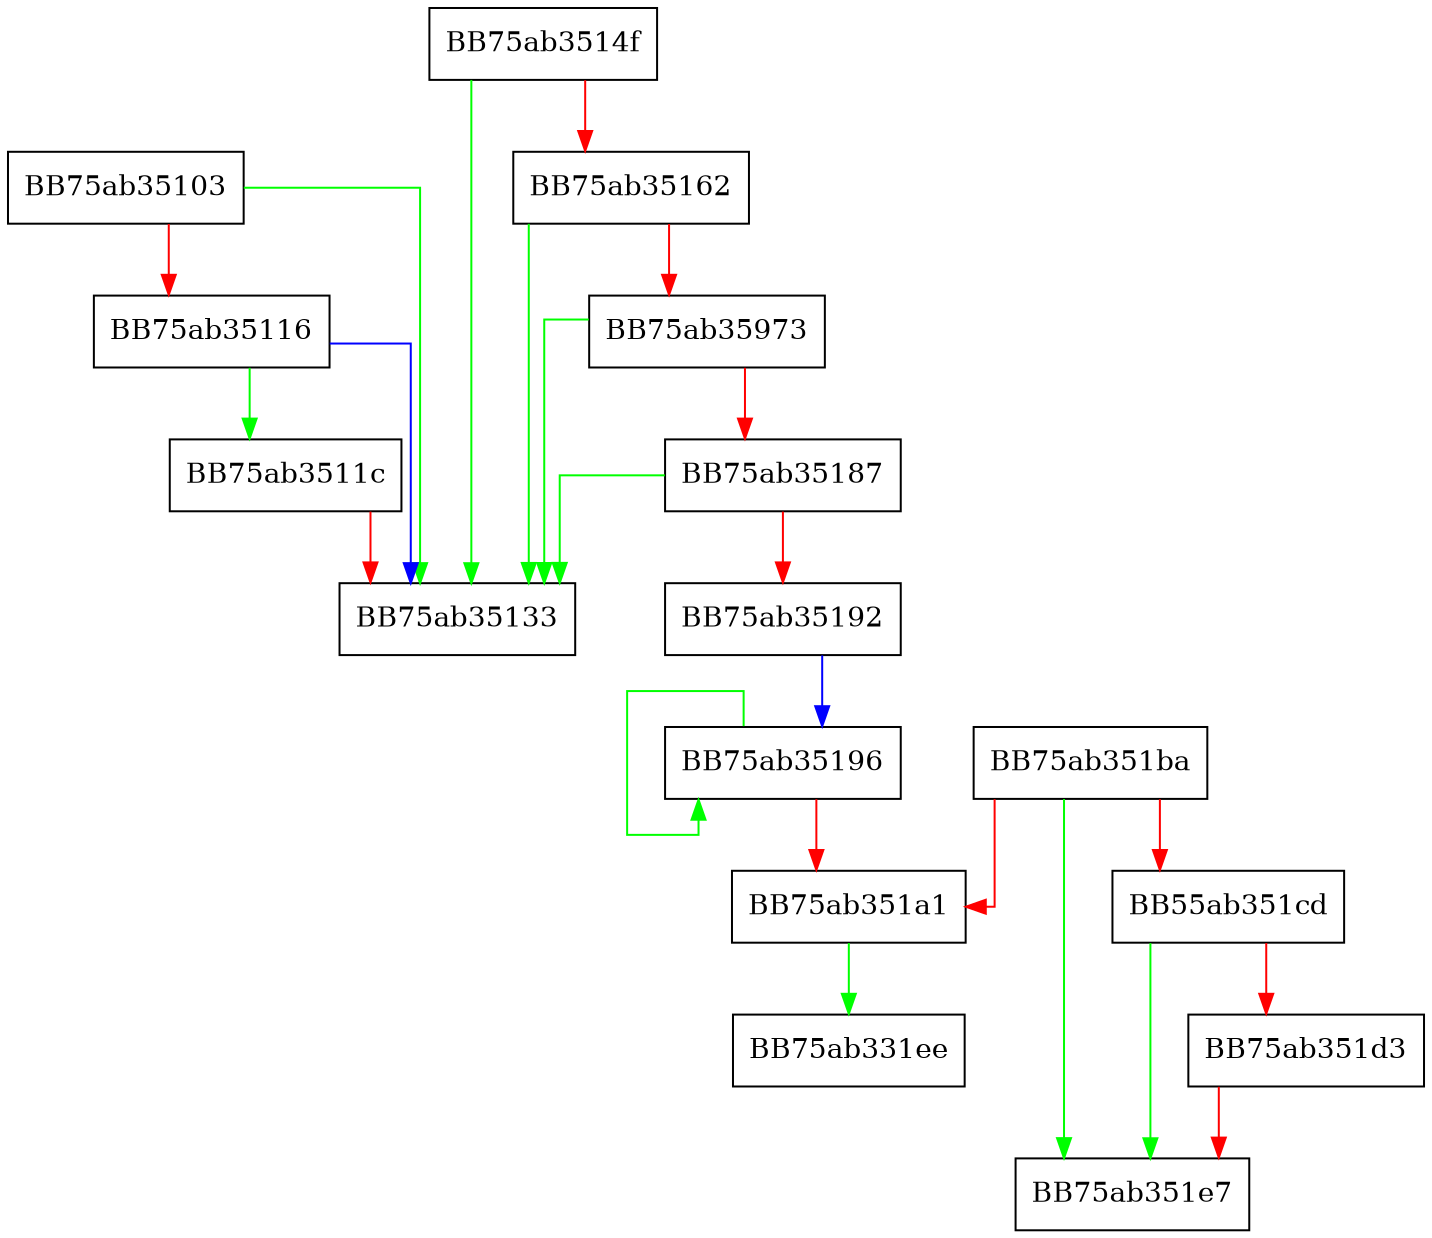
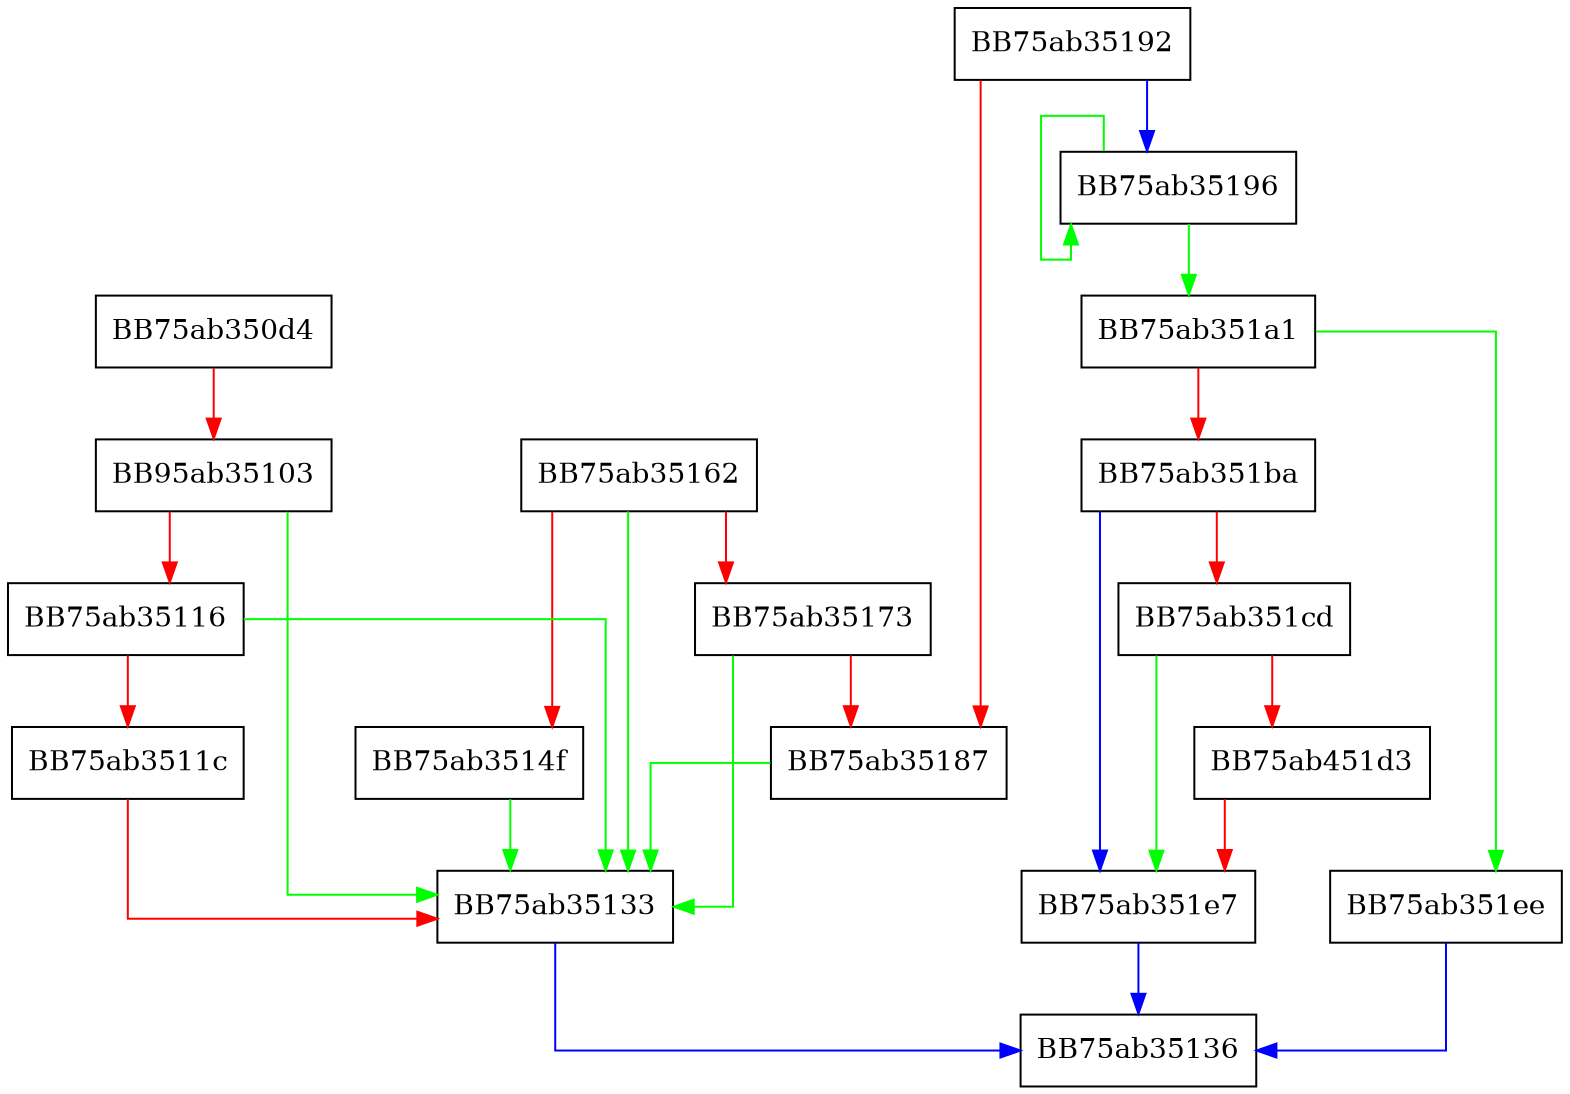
(585, 106) -> (552, 604)
(126, 188) -> (214, 475)
none -> (214, 332)
(707, 332) -> (813, 619)
(405, 344) -> (526, 619)
(250, 393) -> (128, 681)
(783, 537) -> (981, 393)
(816, 825) -> (1189, 249)
(995, 857) -> (1198, 393)
(1228, 907) -> (1234, 619)
(1064, 969) -> (1100, 681)
(849, 1051) -> (1446, 907)
none -> (1138, 1051)
(1306, 1051) -> (1312, 763)
